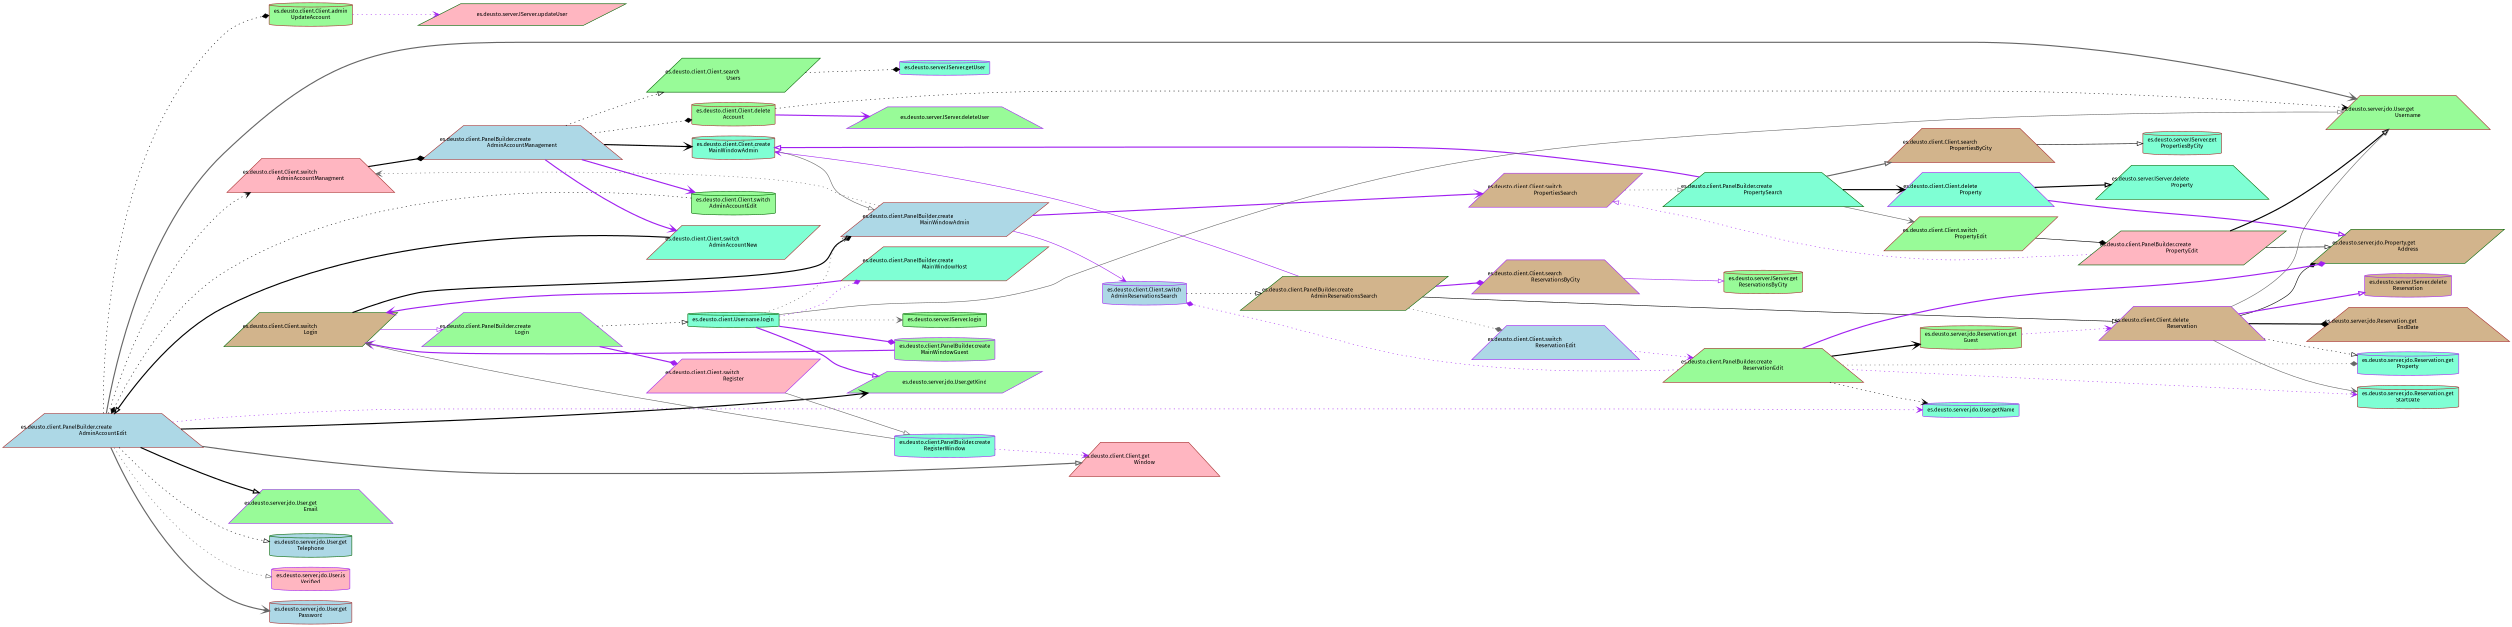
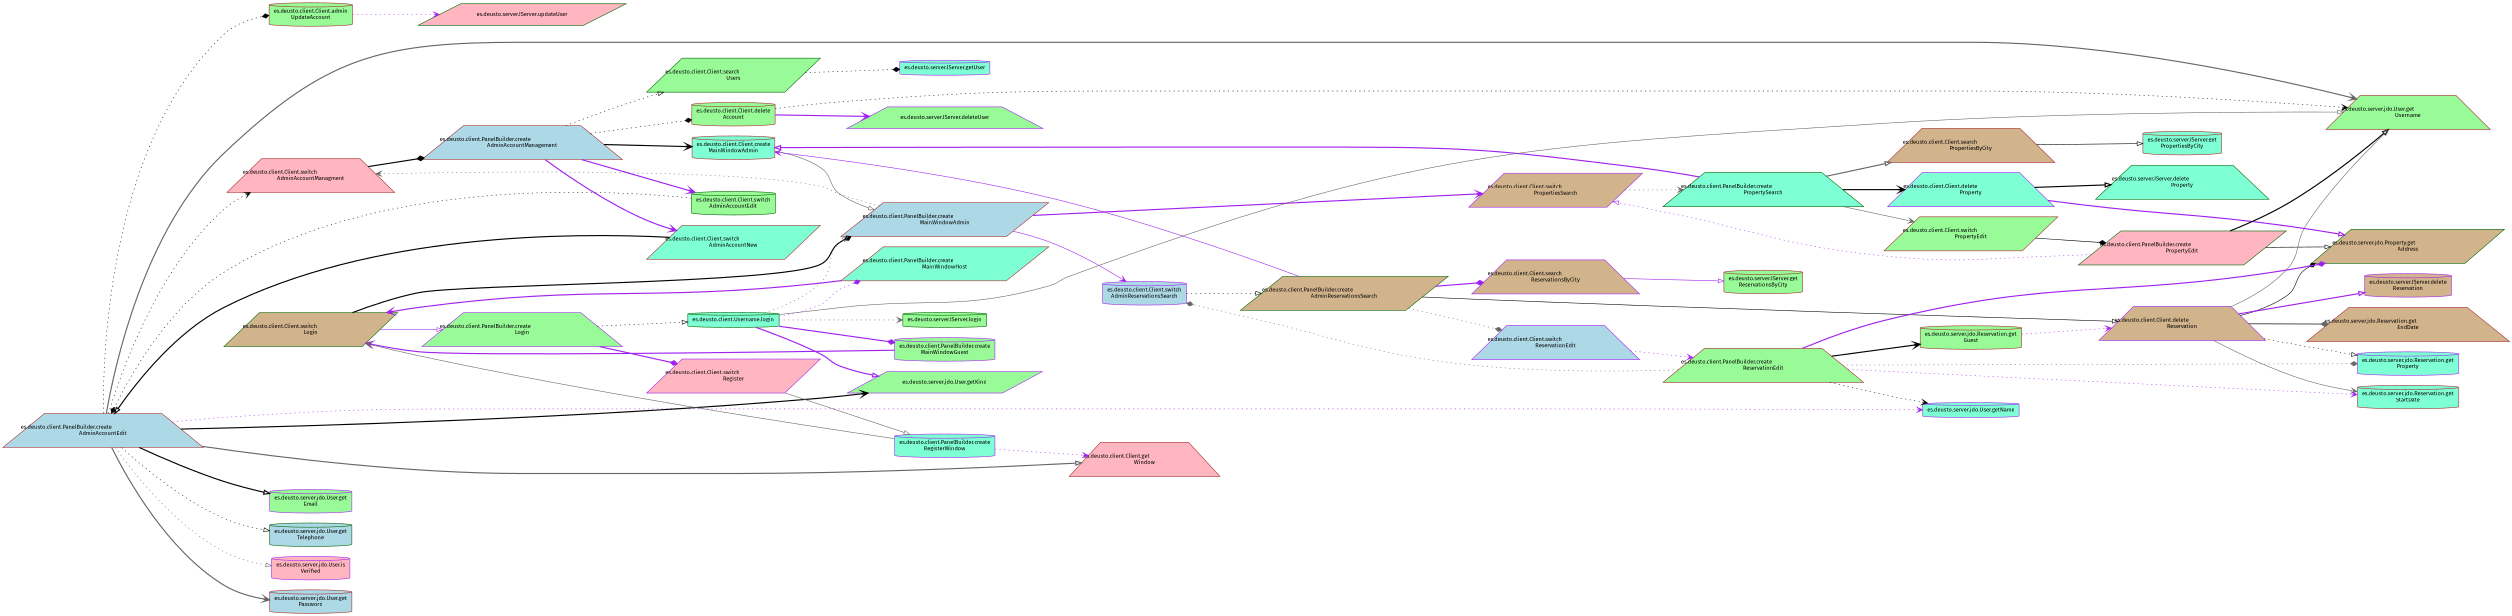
(1651, 190) -> (1651, 190)
(2285, 324) -> (2285, 324)
(1433, 360) -> (1433, 360)
(311, 506) -> (311, 501)
